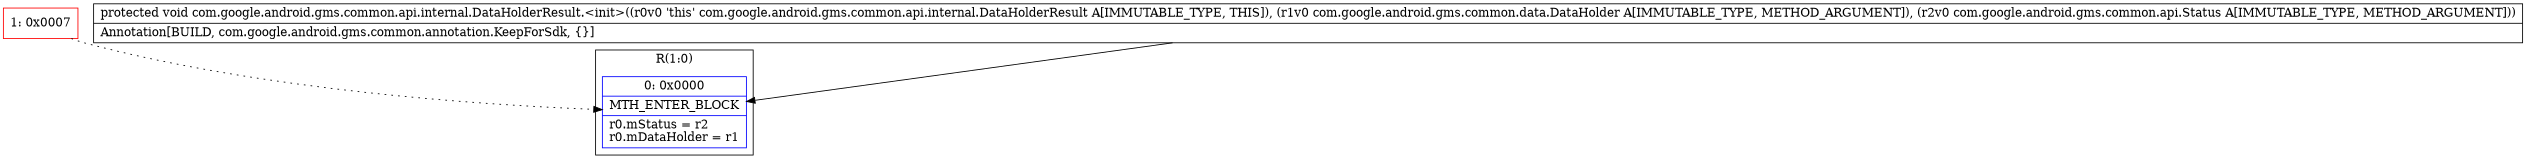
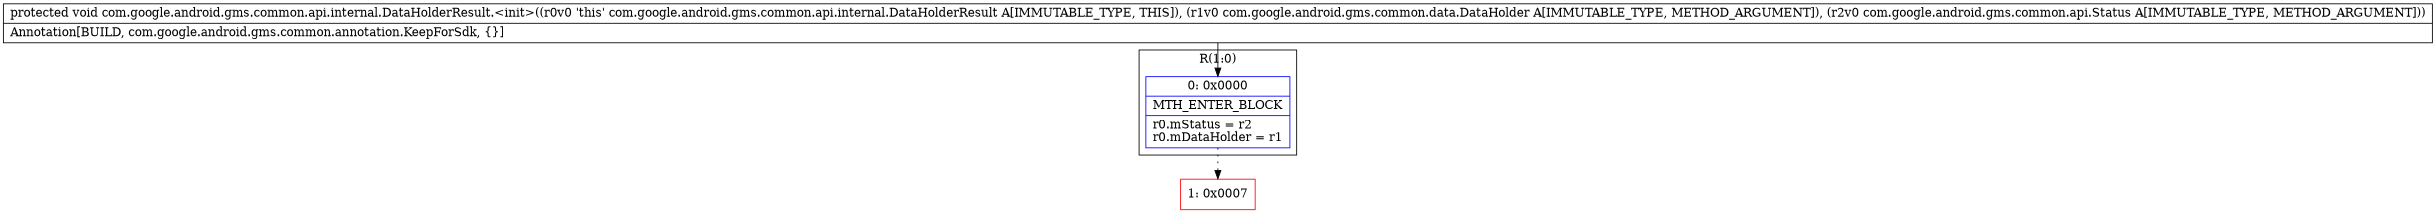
(330, 88) -> (1218, 160)
